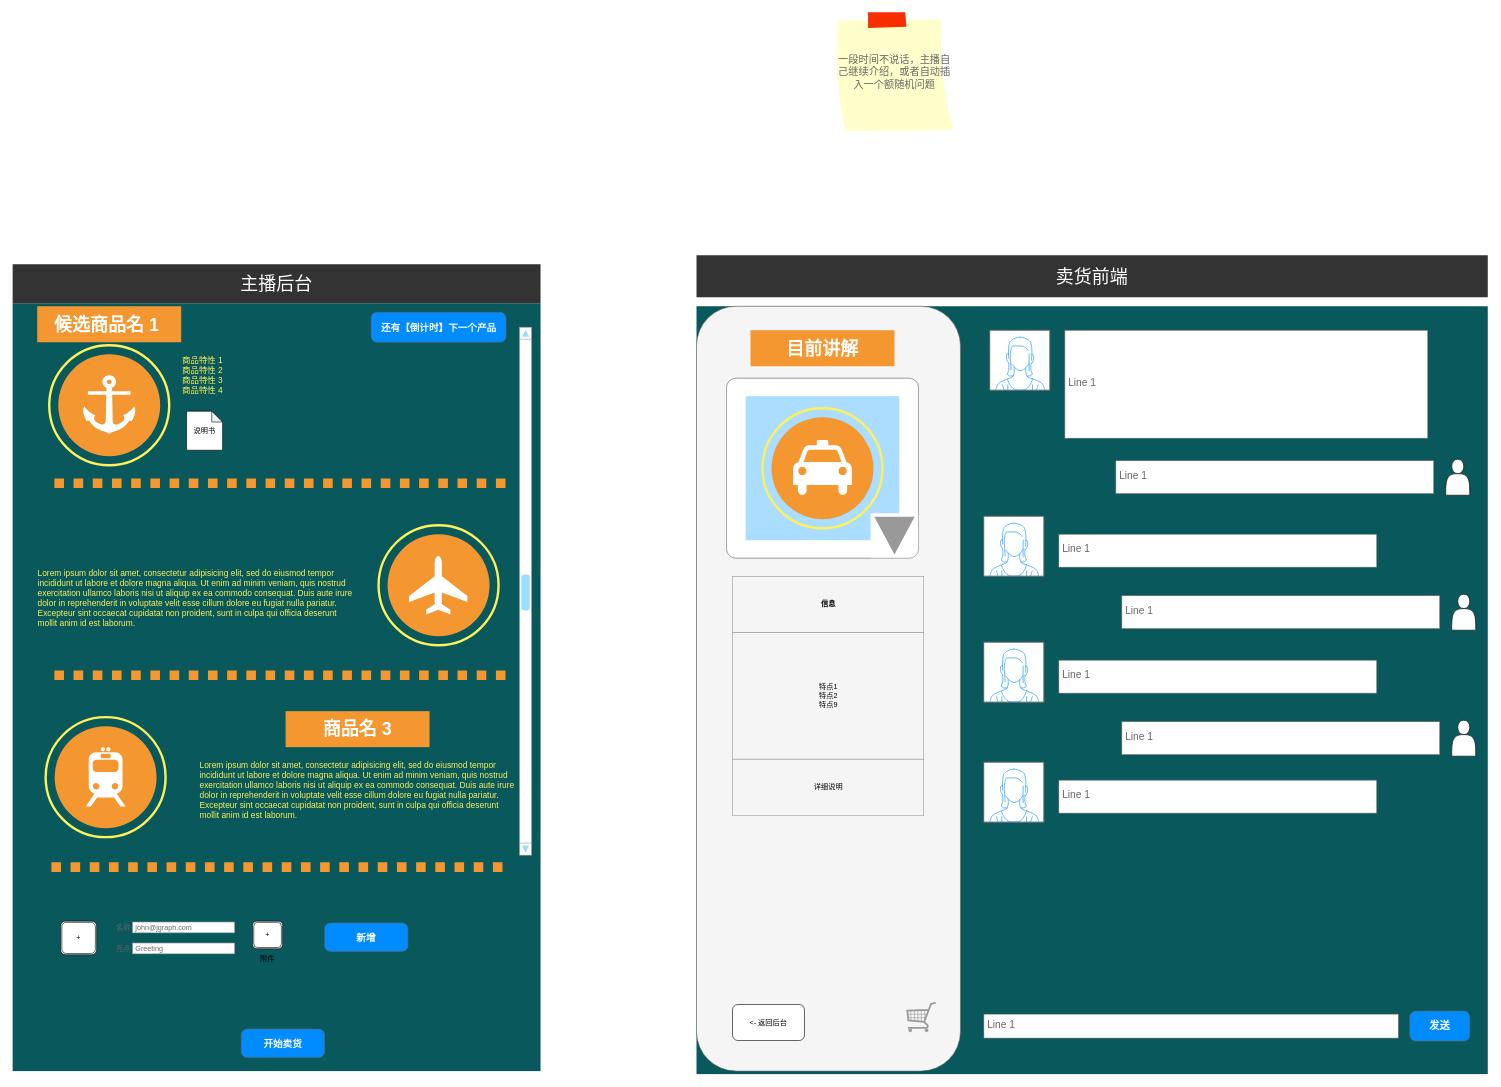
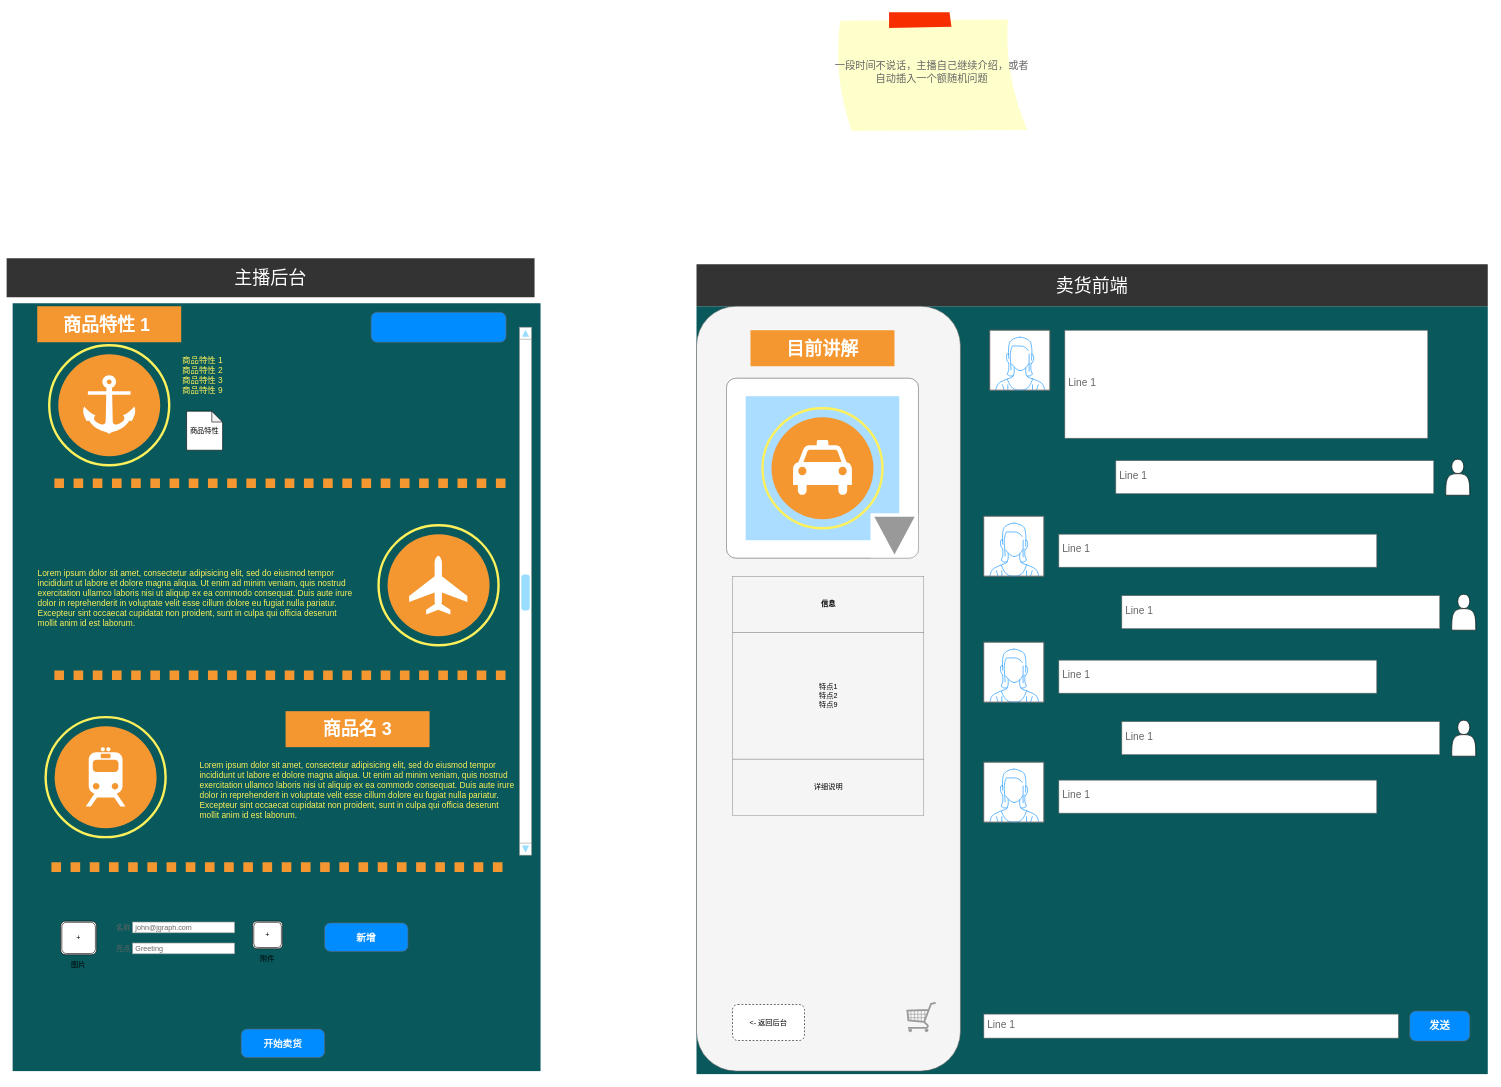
(894, 72) -> (932, 72)
(1092, 276) -> (1092, 285)
(276, 284) -> (270, 278)
(109, 324) -> (109, 324)
(438, 327) -> none
(203, 376) -> (203, 376)
(204, 431) -> (204, 431)
none -> (78, 965)
(768, 1023) -> (768, 1023)
